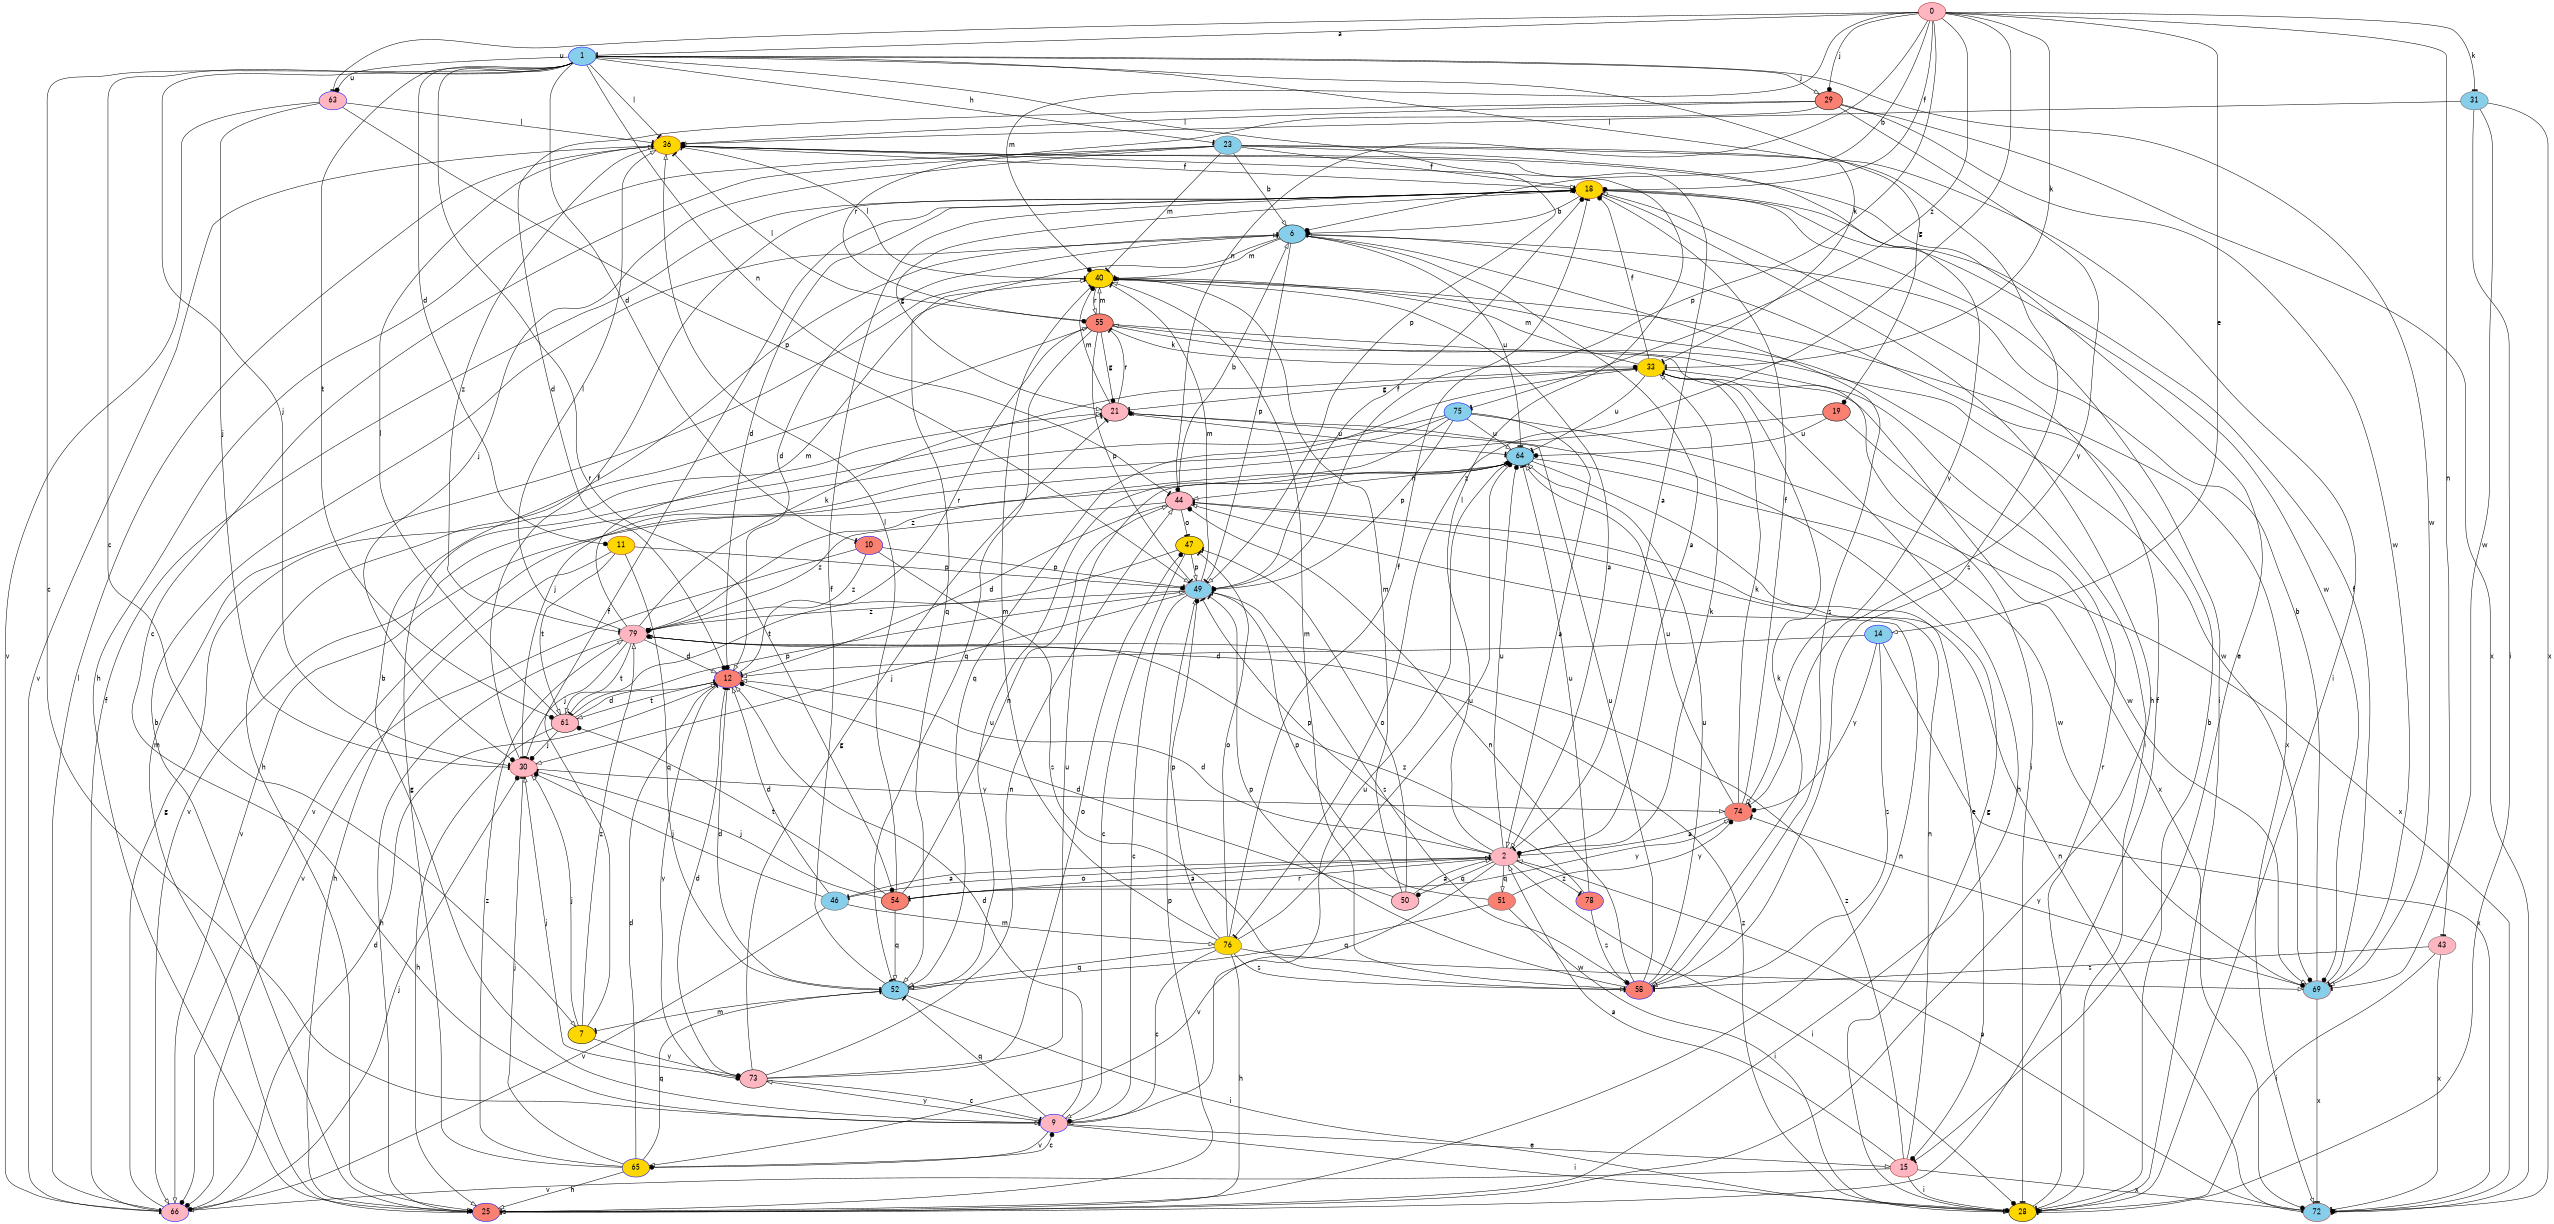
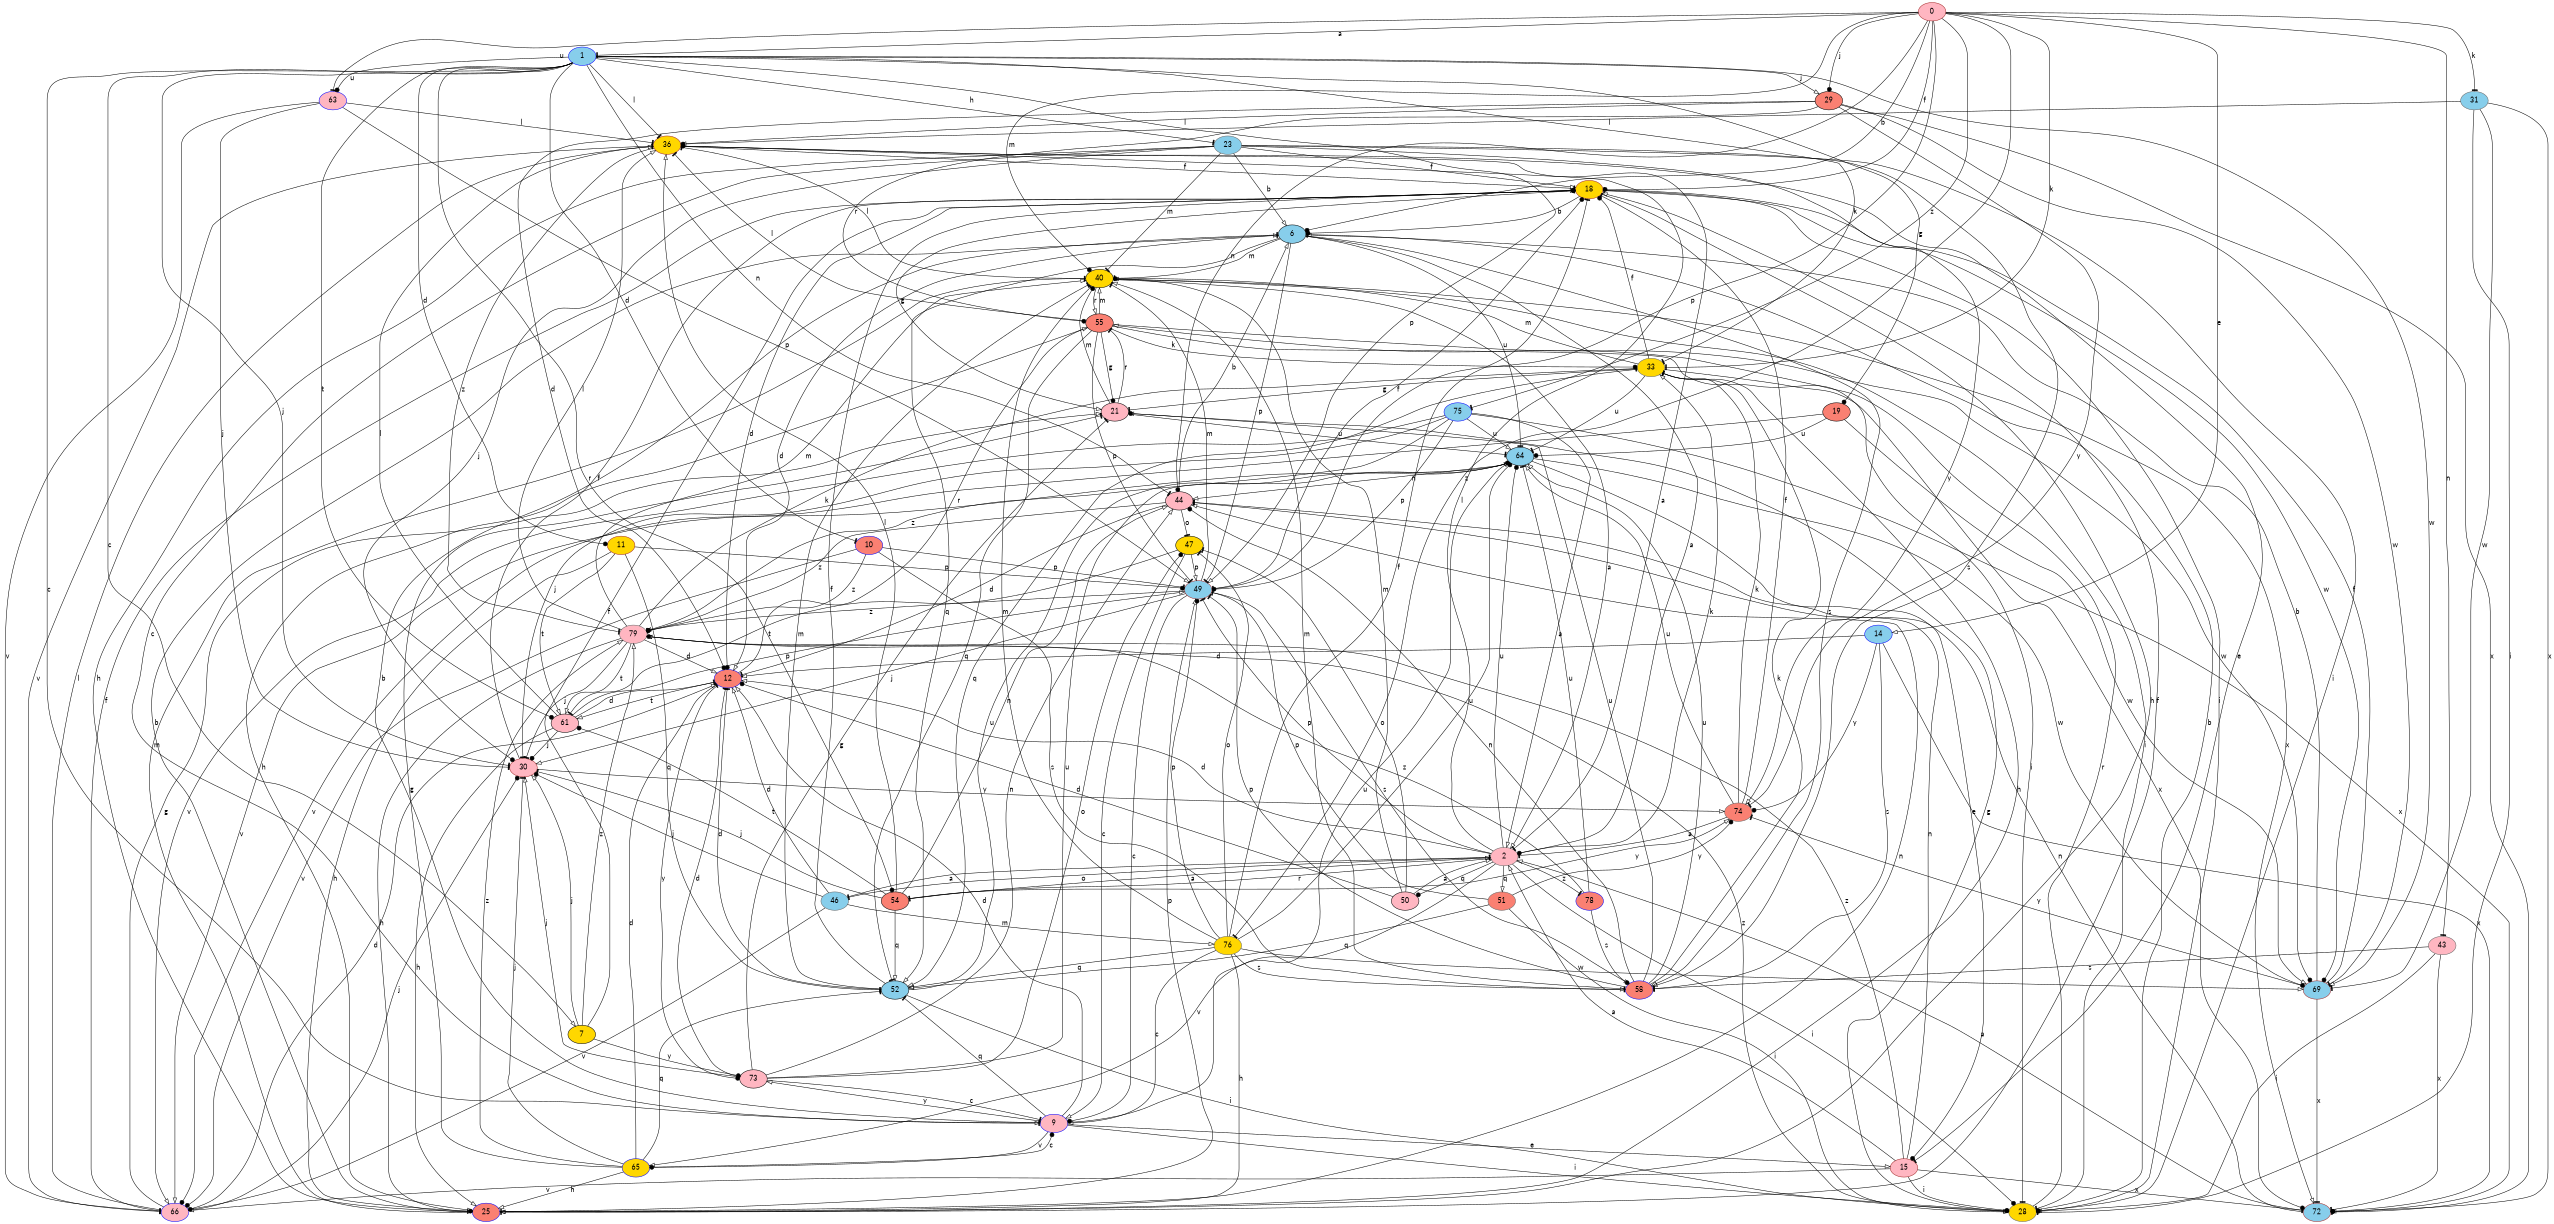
(739, 1006) -> (797, 631)
(1536, 1173) -> (1536, 1173)
(2023, 1212) -> (2023, 1212)
